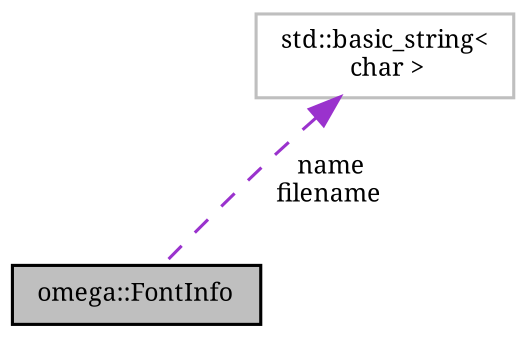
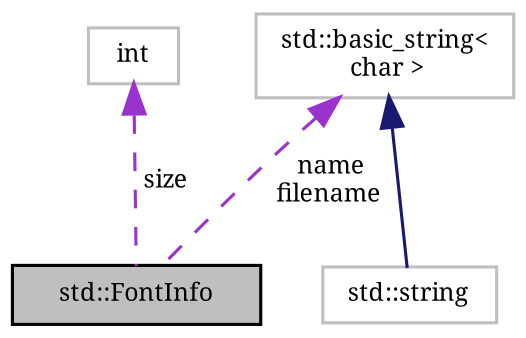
none -> (133, 56)
(137, 295) -> (137, 295)
none -> (410, 295)
